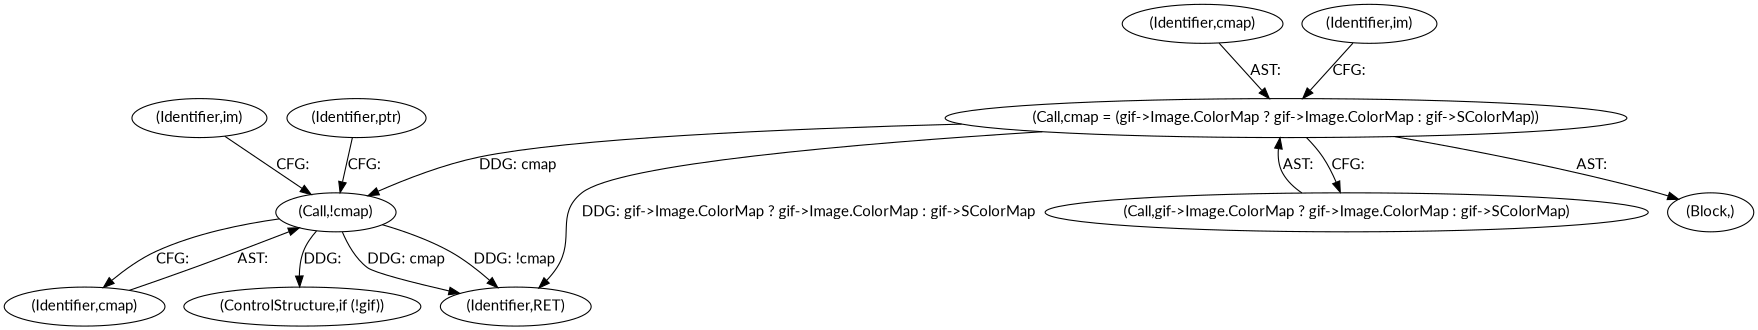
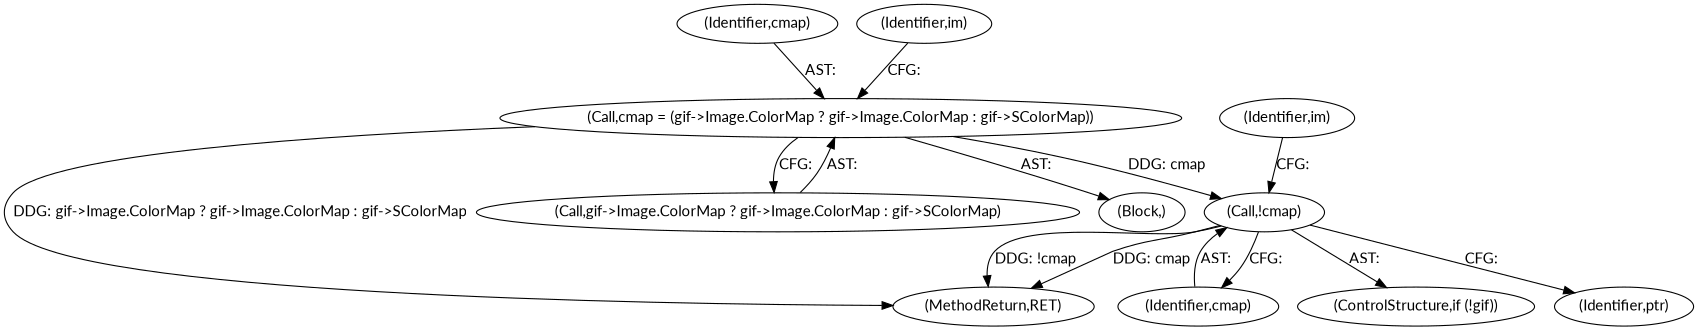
(347, 160) -> (1437, 258)
(325, 259) -> (1367, 259)
(516, 307) -> (994, 307)
